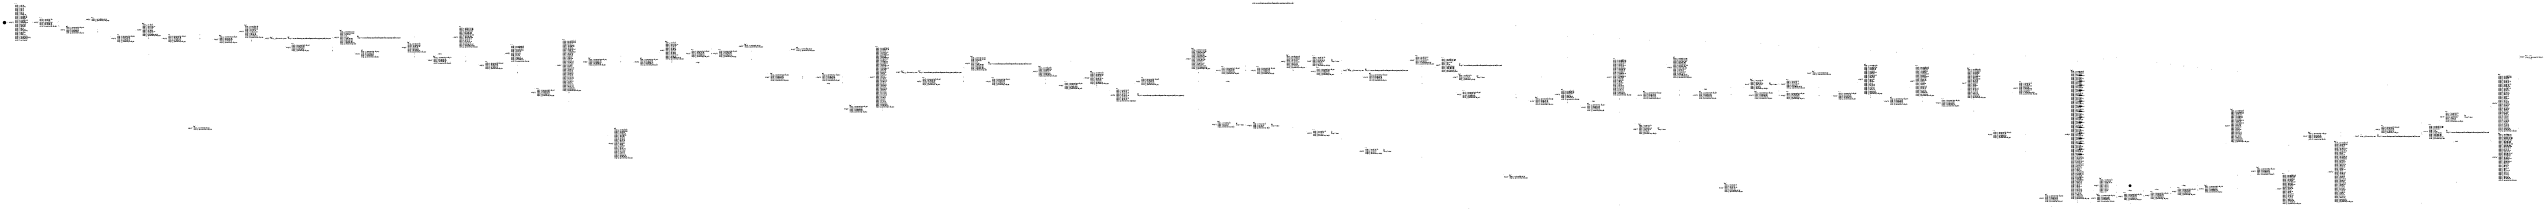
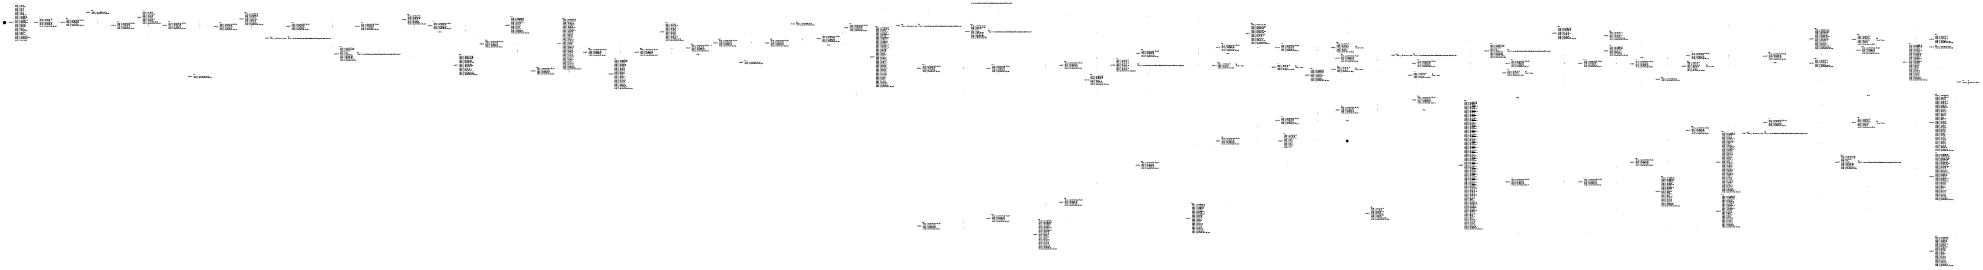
(1793, 96) -> none
